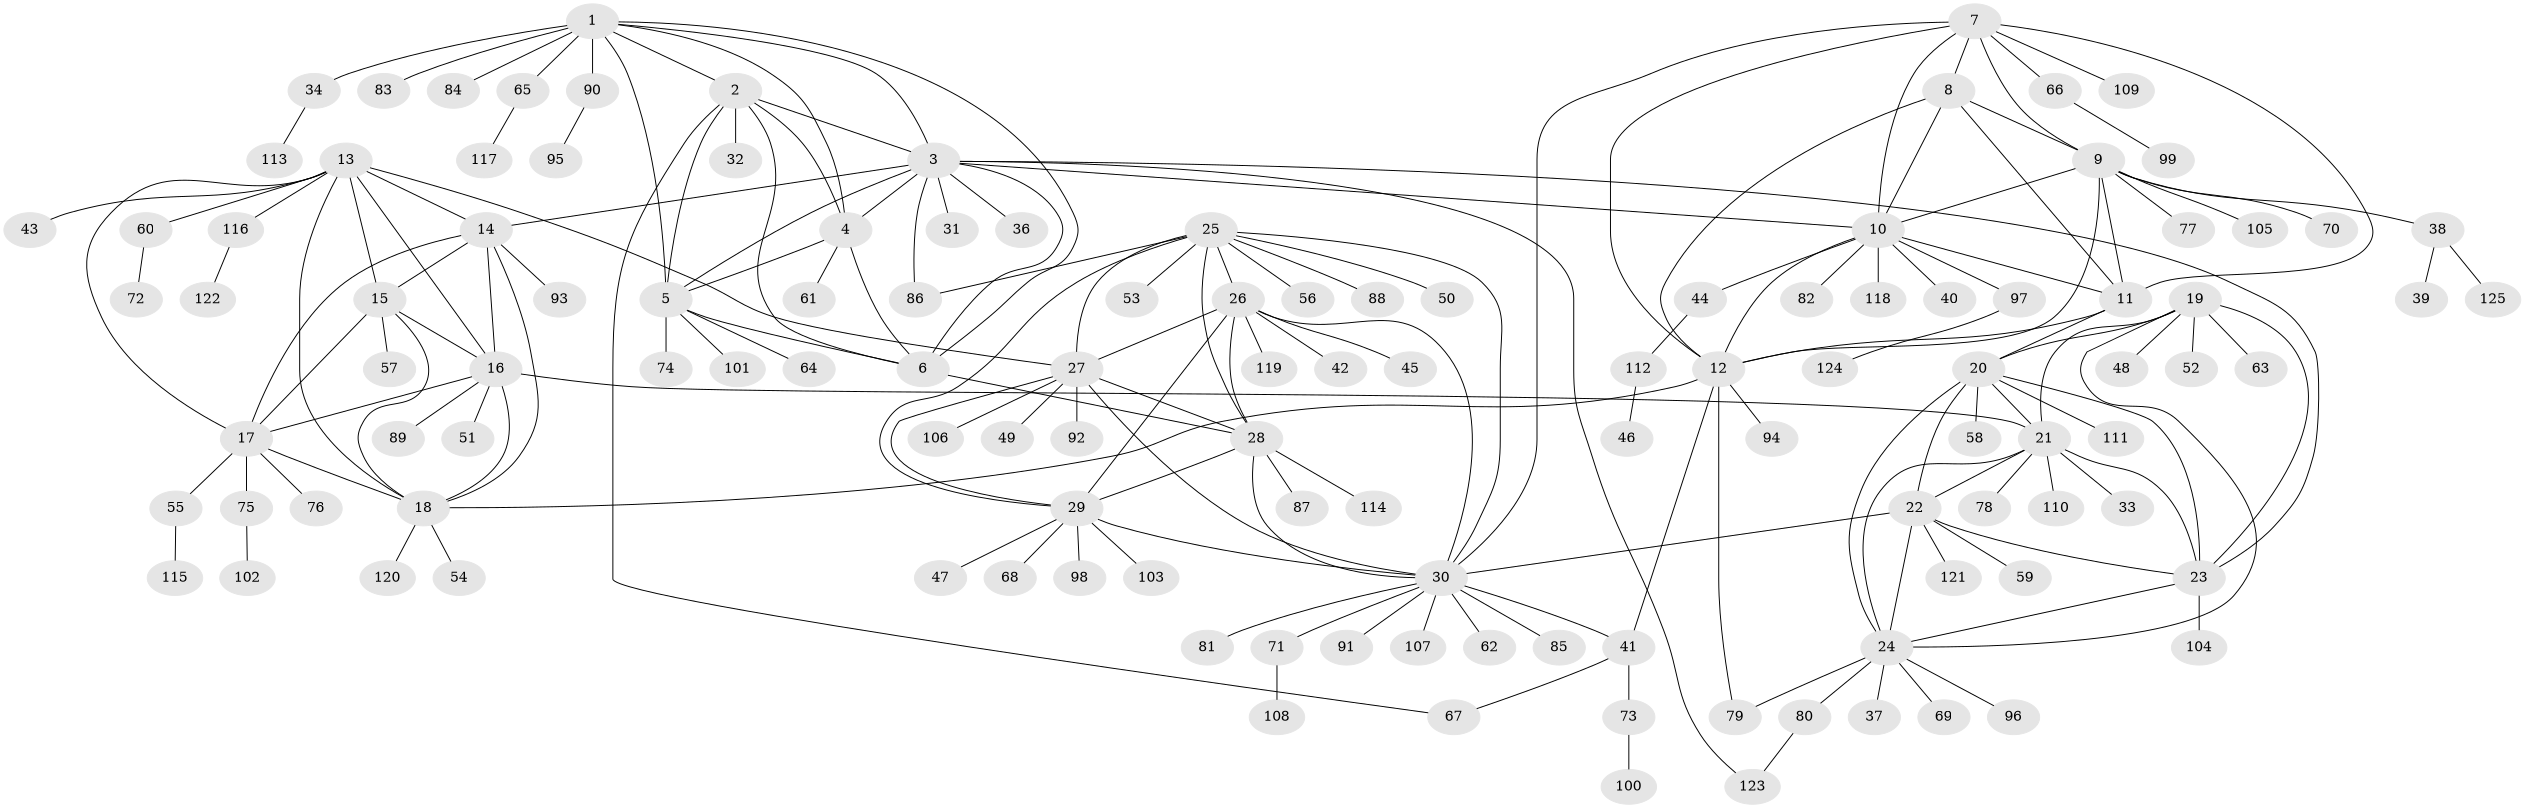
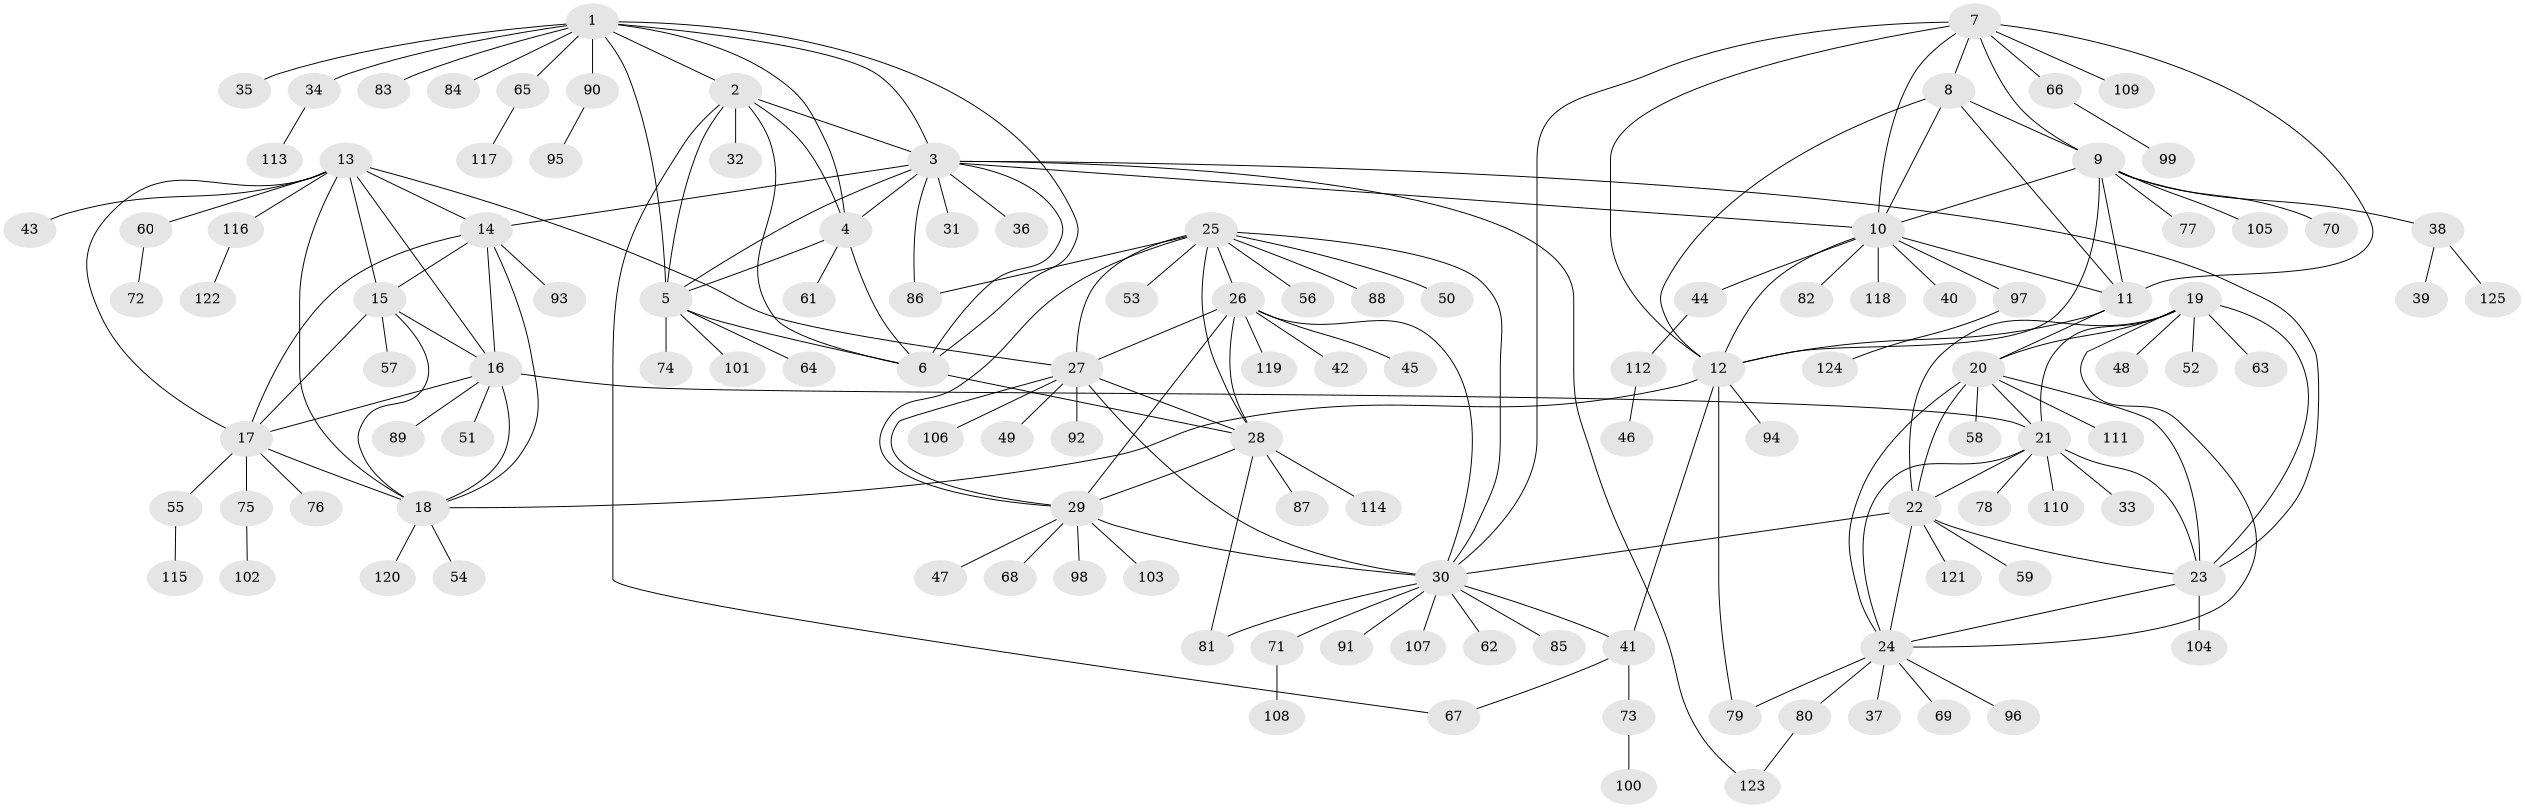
none -> (245, 91)
none -> (1984, 328)
(1270, 528) -> (1232, 543)
